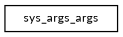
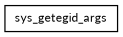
(61, 19) -> (61, 19)
